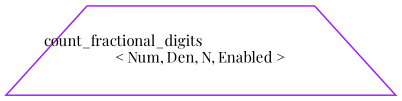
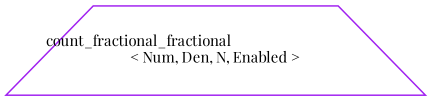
(201, 51) -> (216, 51)
